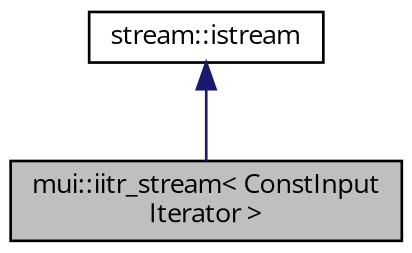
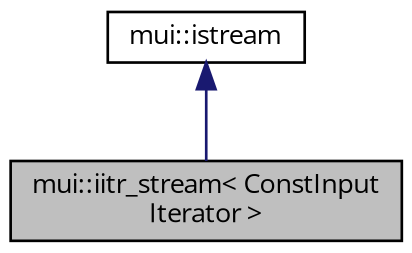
(206, 37) -> (206, 37)
